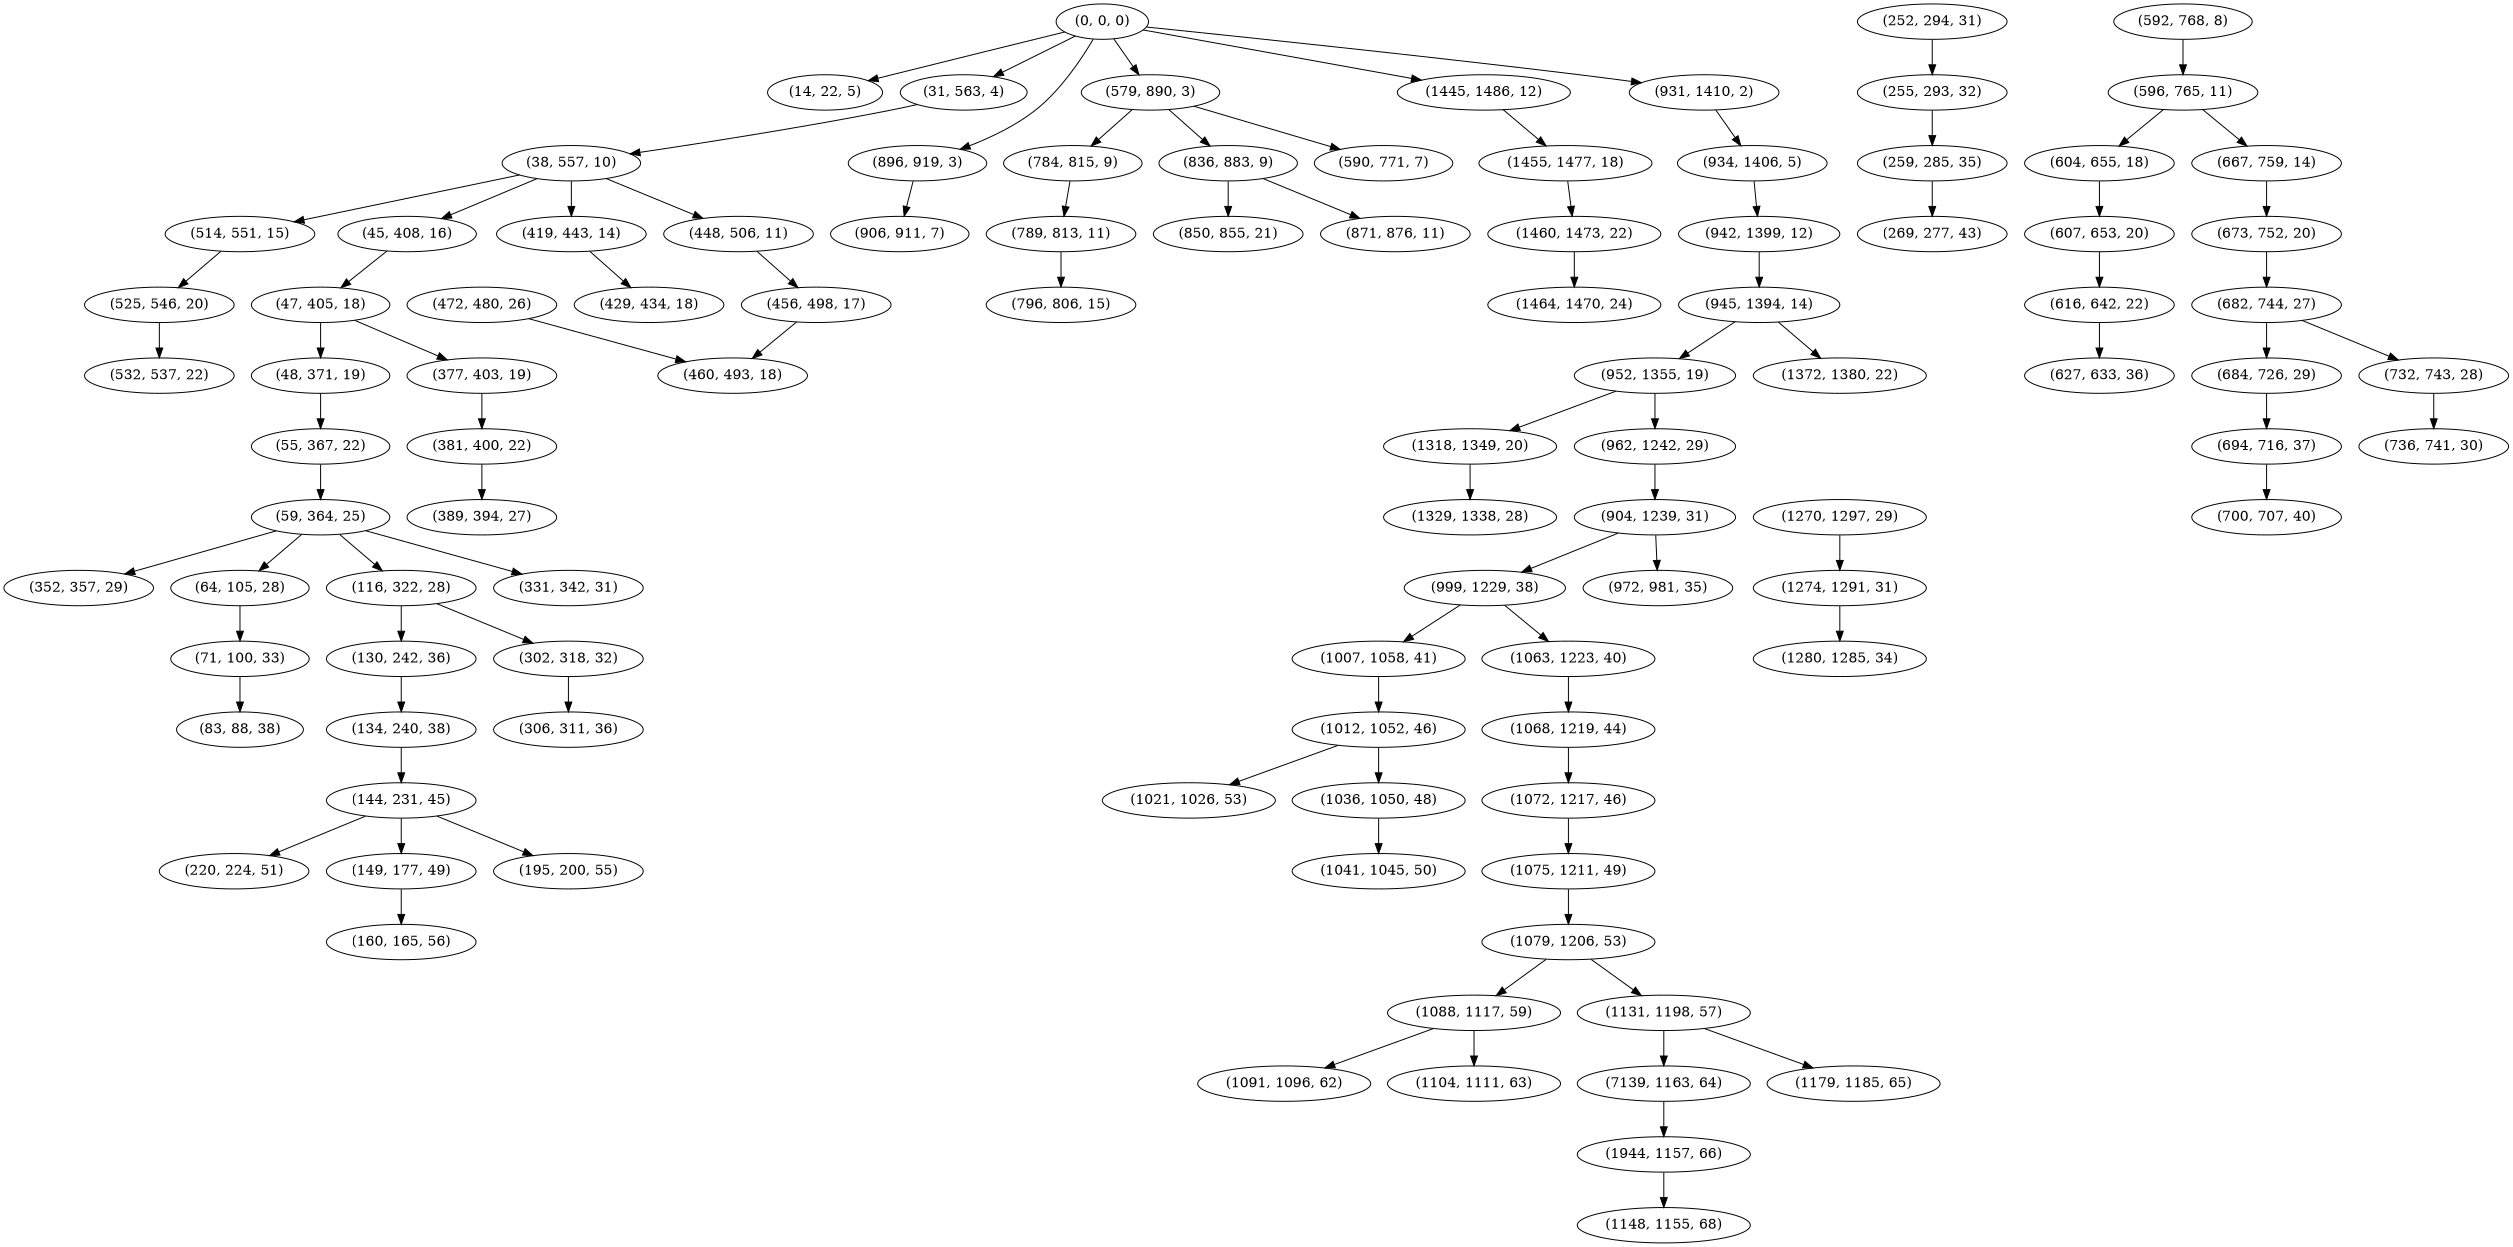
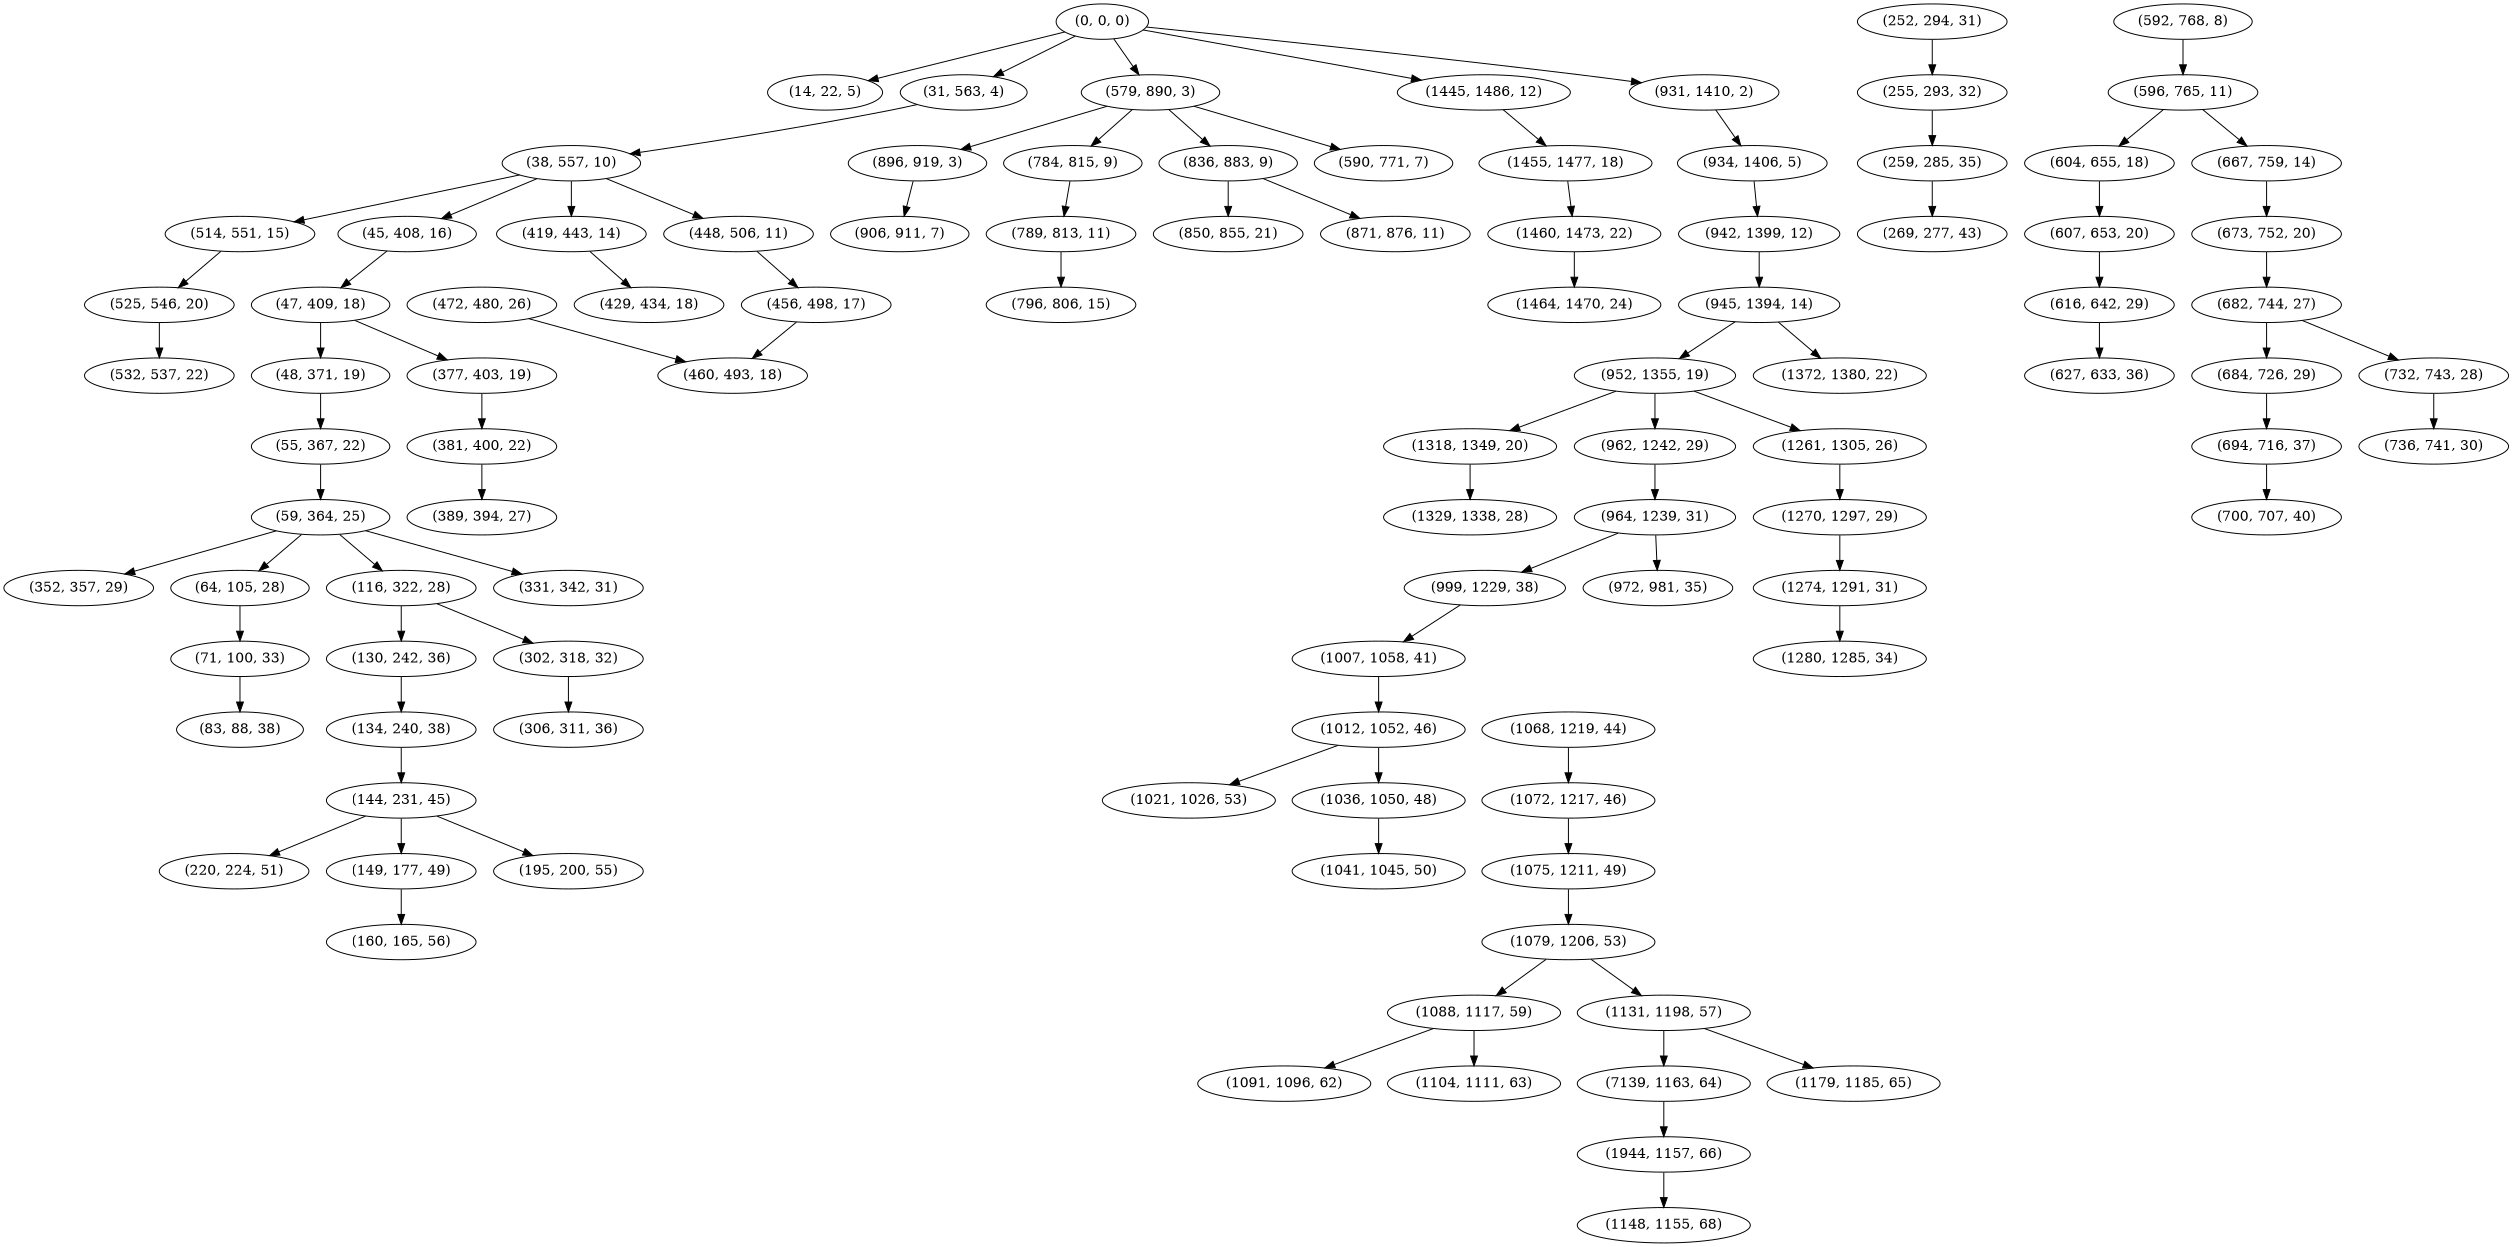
(1042, 105) -> (1039, 126)
(321, 305) -> (321, 305)
(2099, 305) -> (2099, 305)
none -> (1840, 446)
(1655, 517) -> (1655, 517)
(1568, 659) -> none
